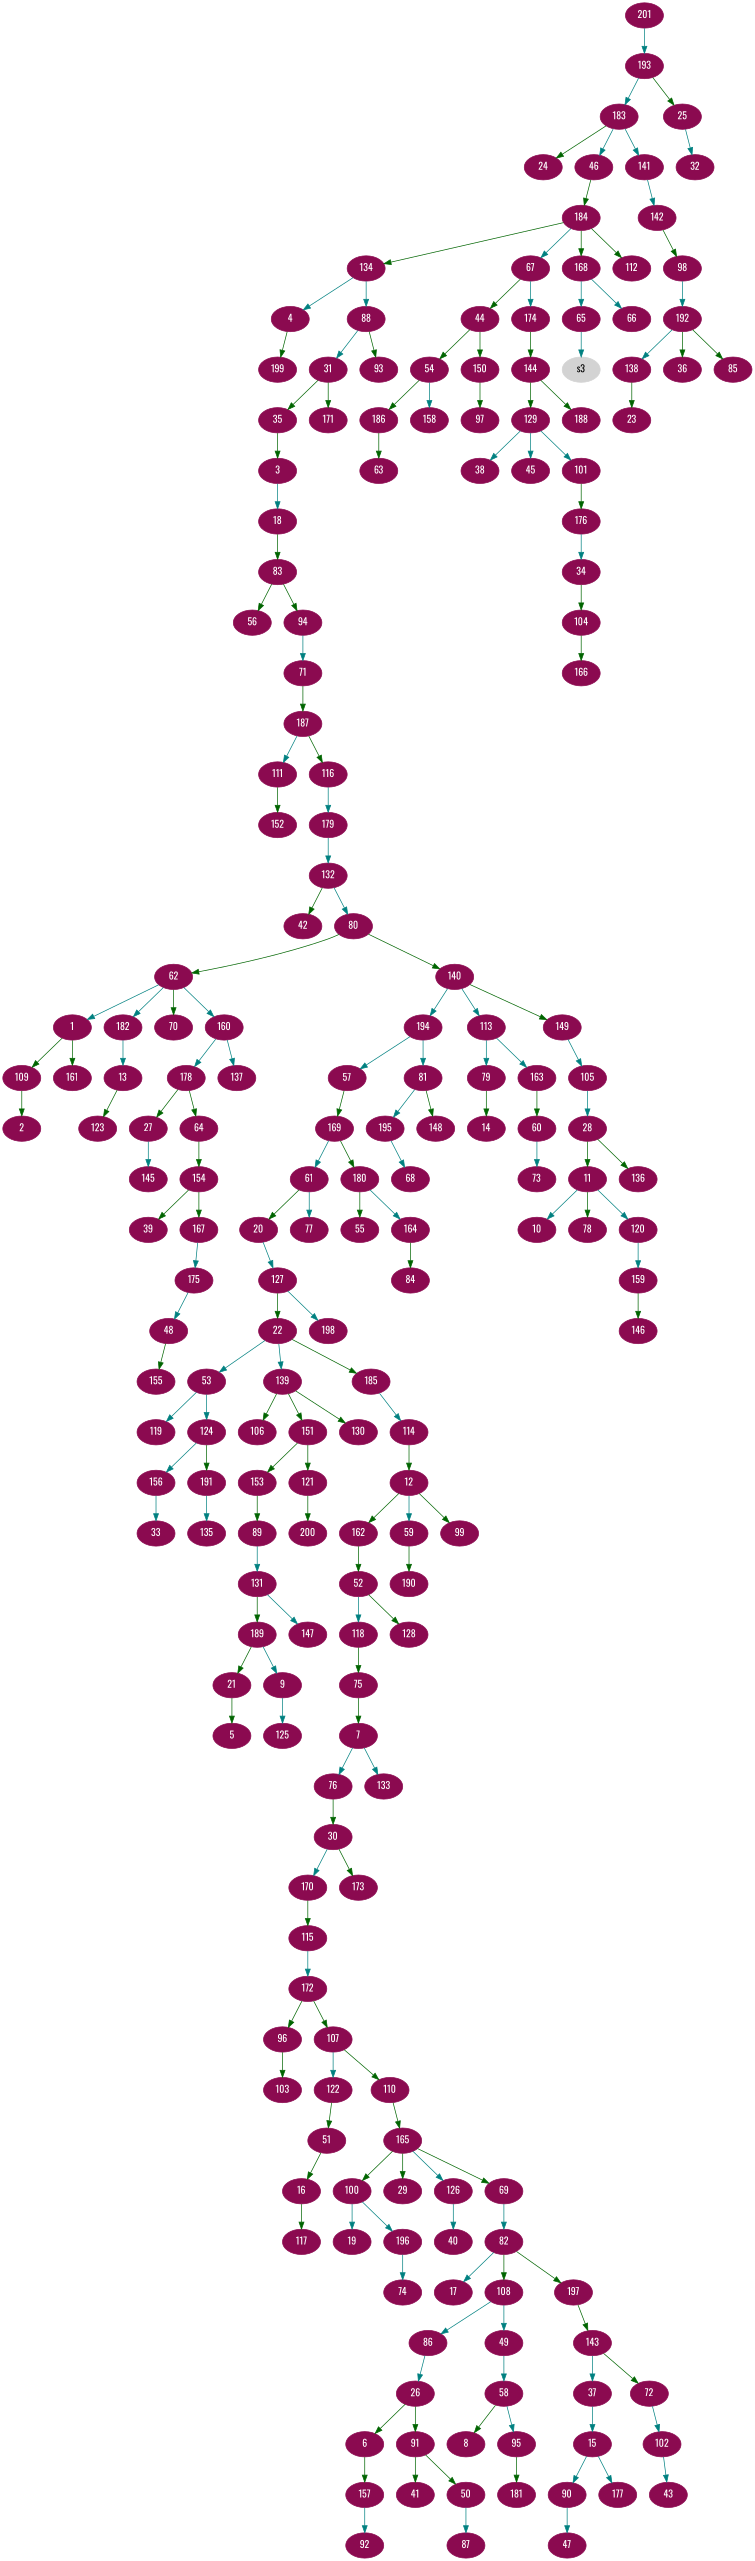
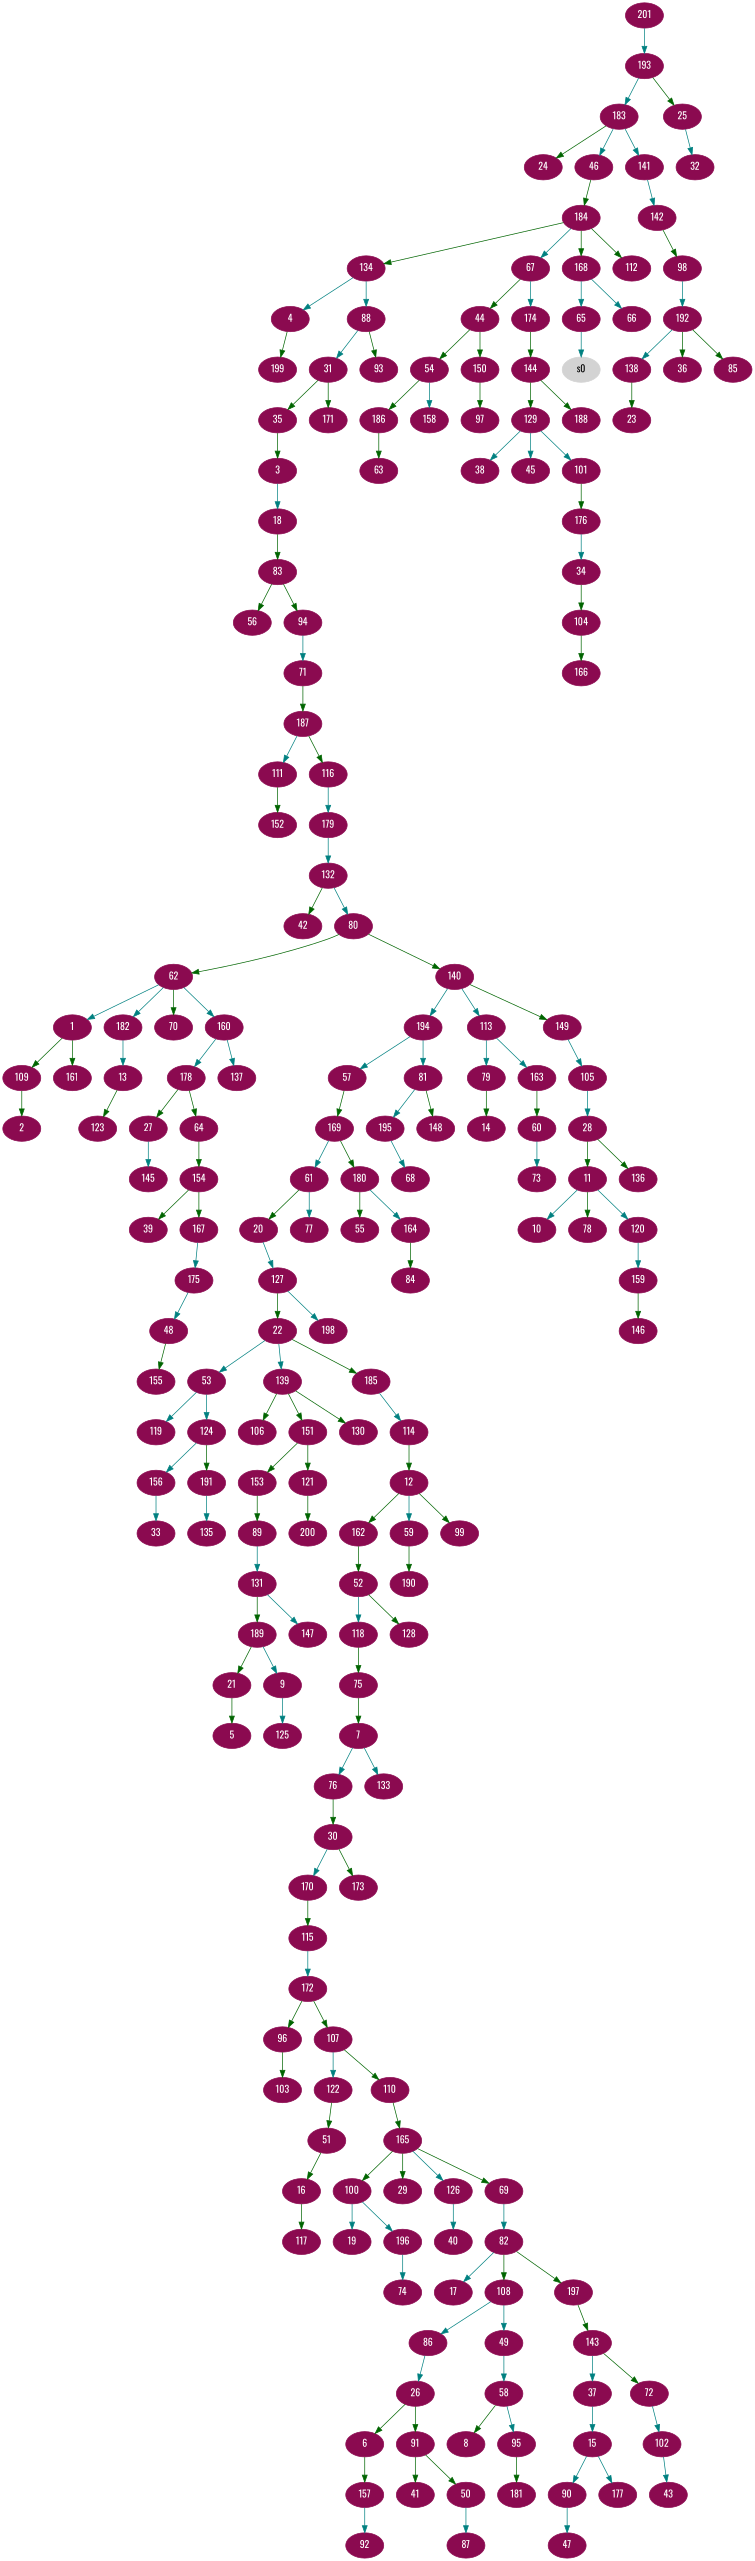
(581, 370) -> (581, 370)
